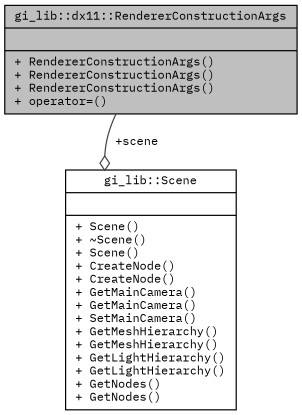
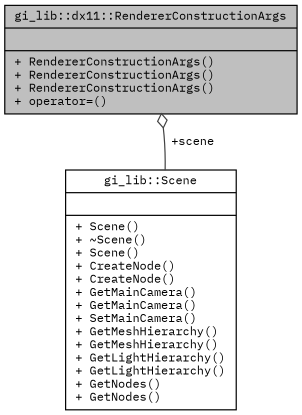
(108, 134) -> (165, 149)
